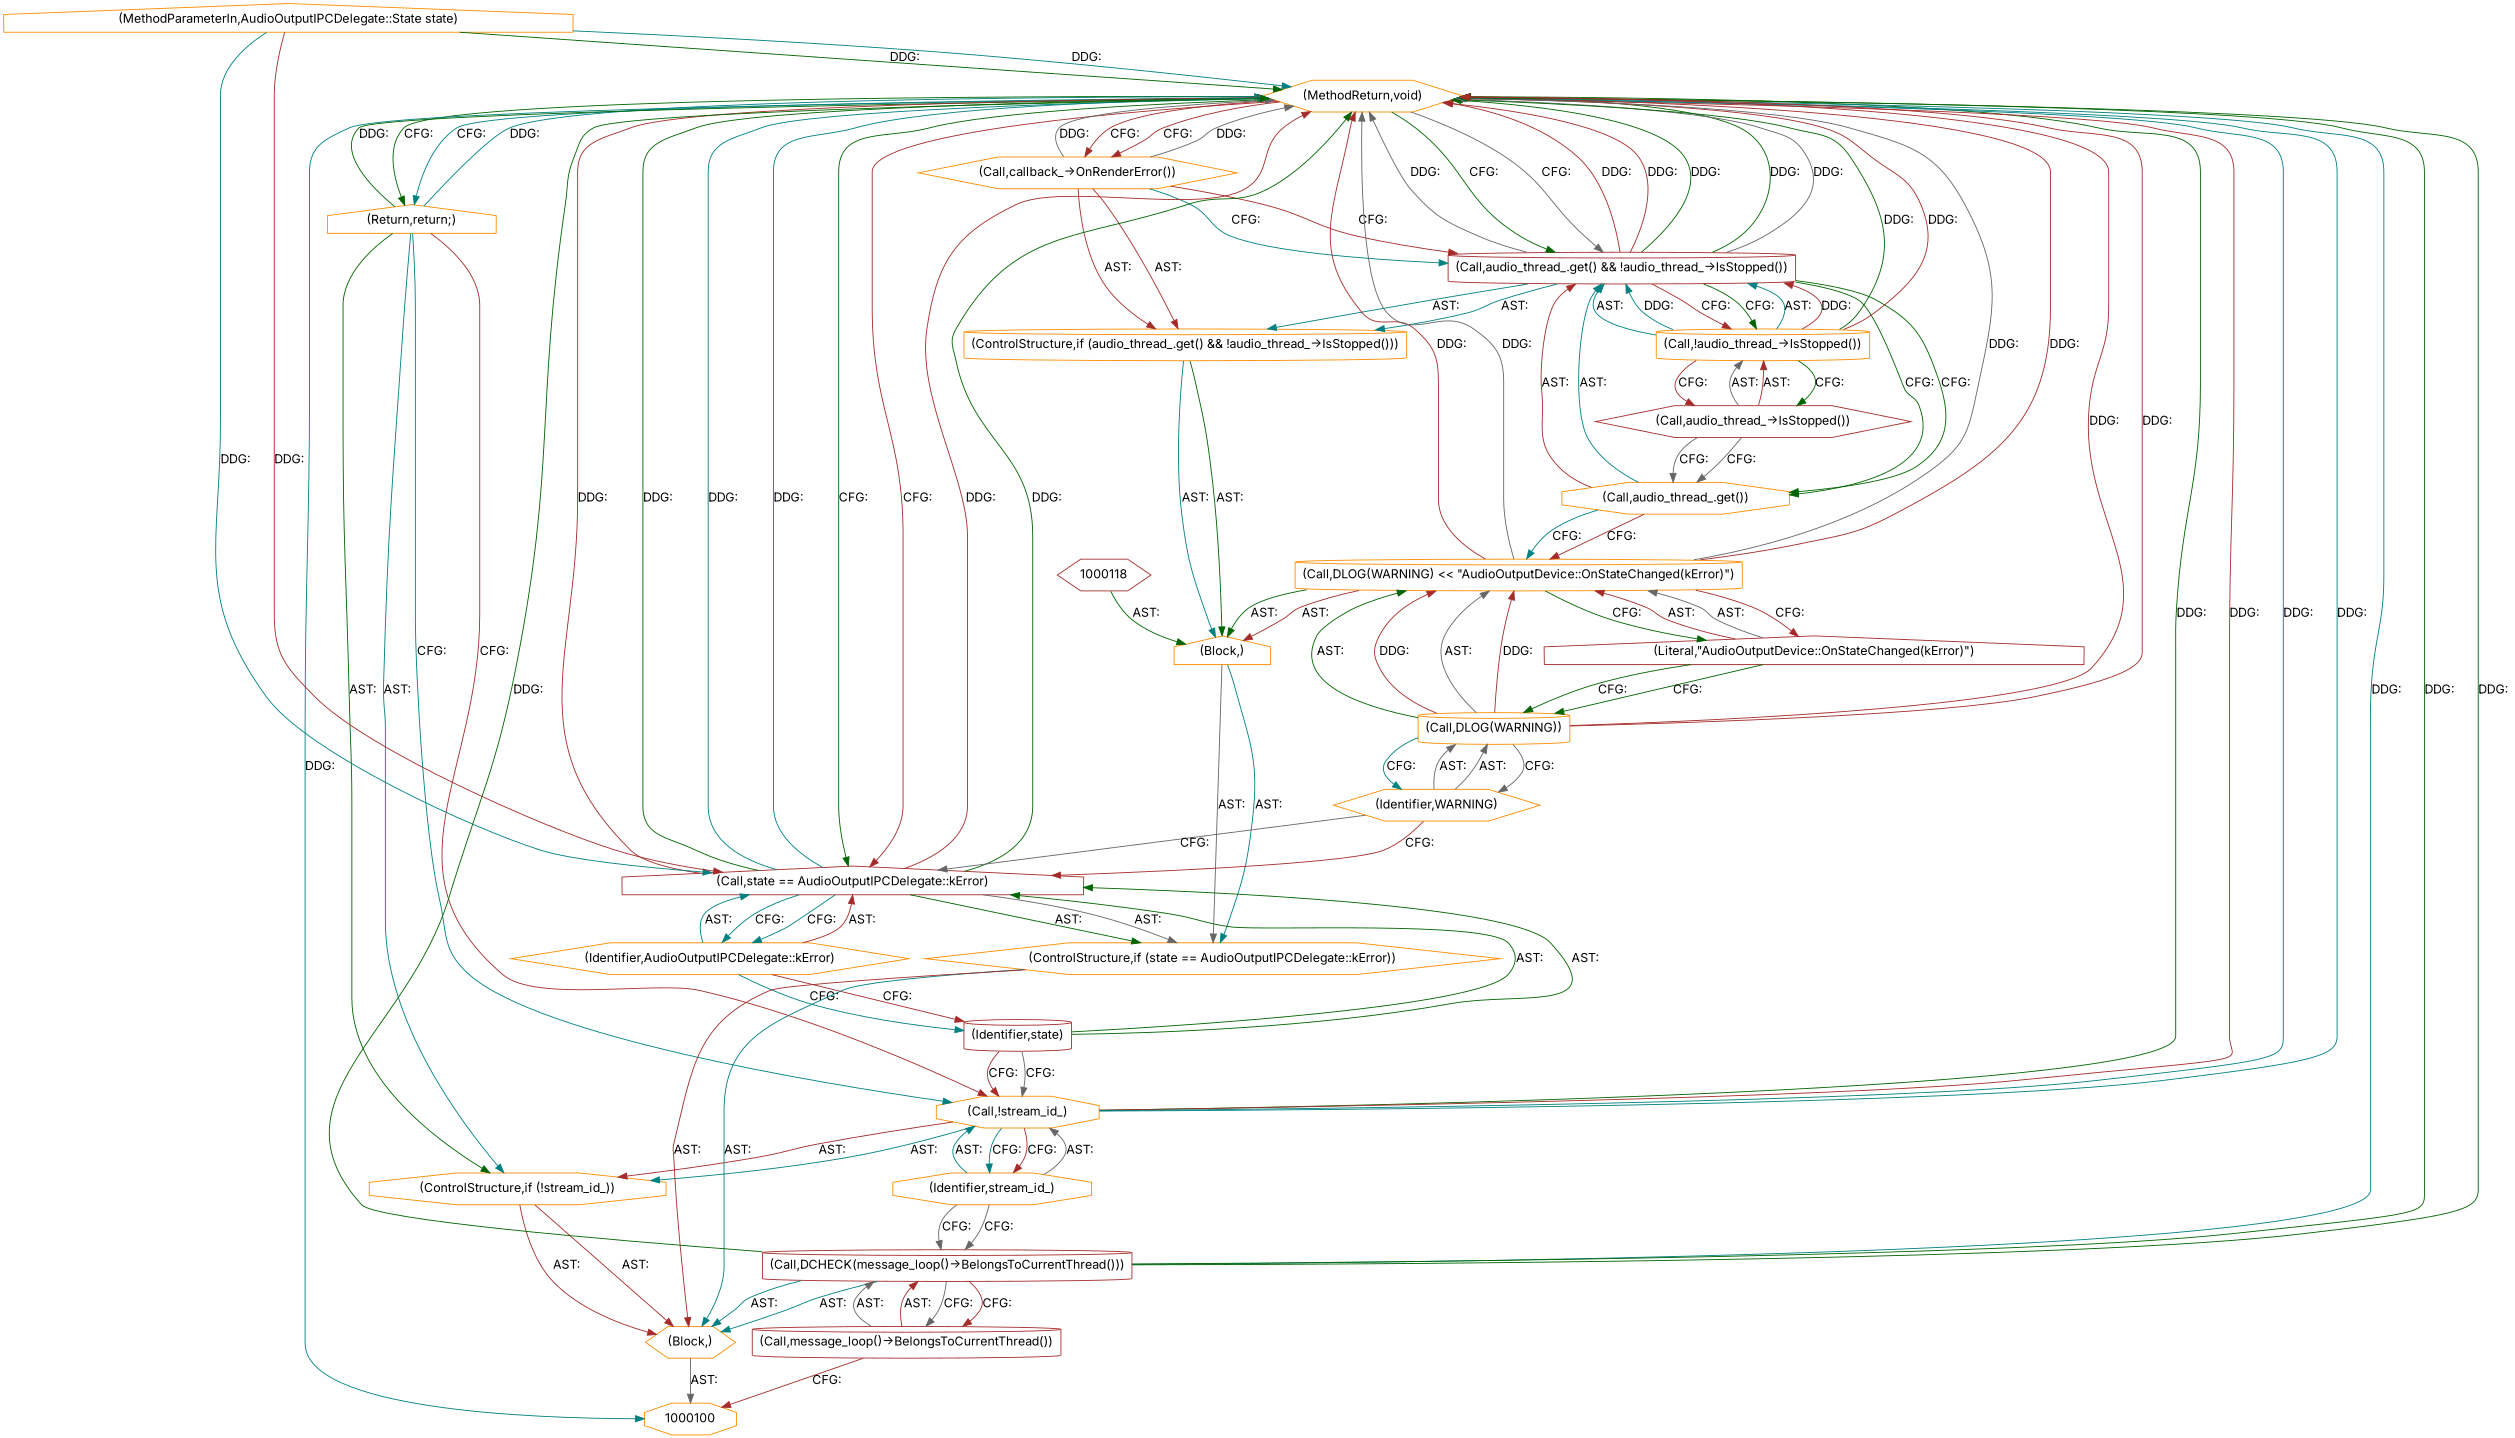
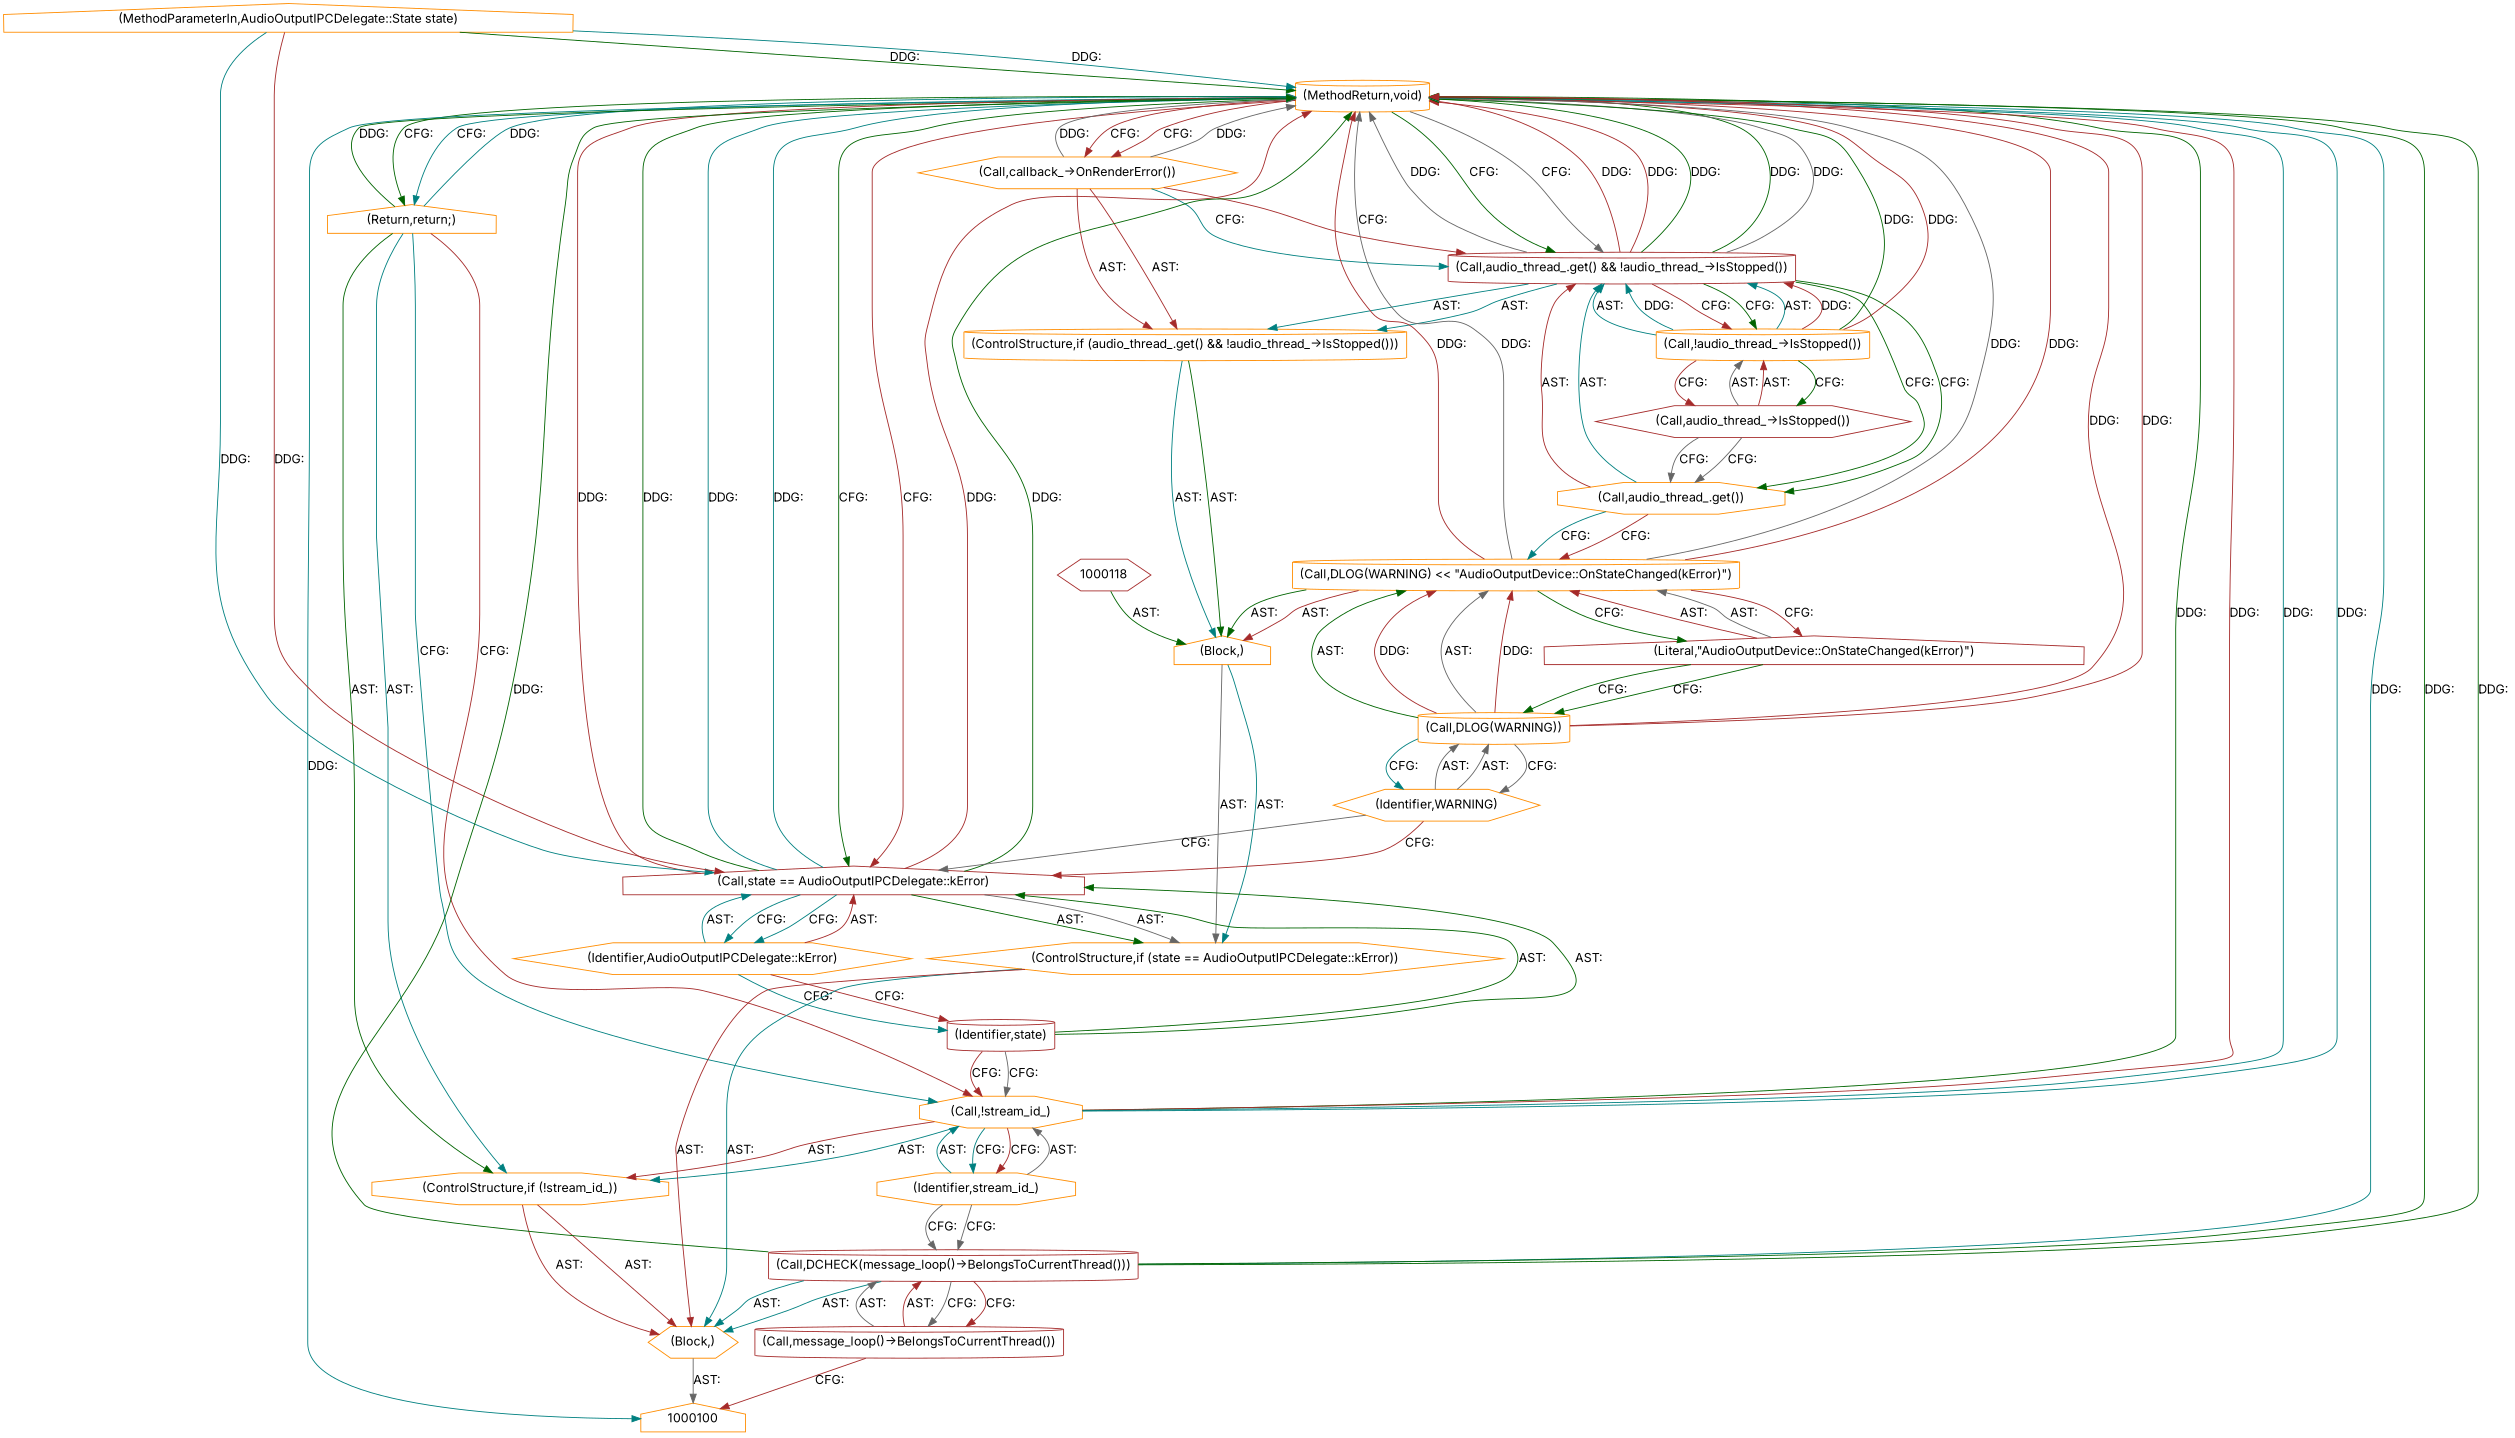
(1363, 96) -> (1363, 96)
(691, 1419) -> (693, 1419)
